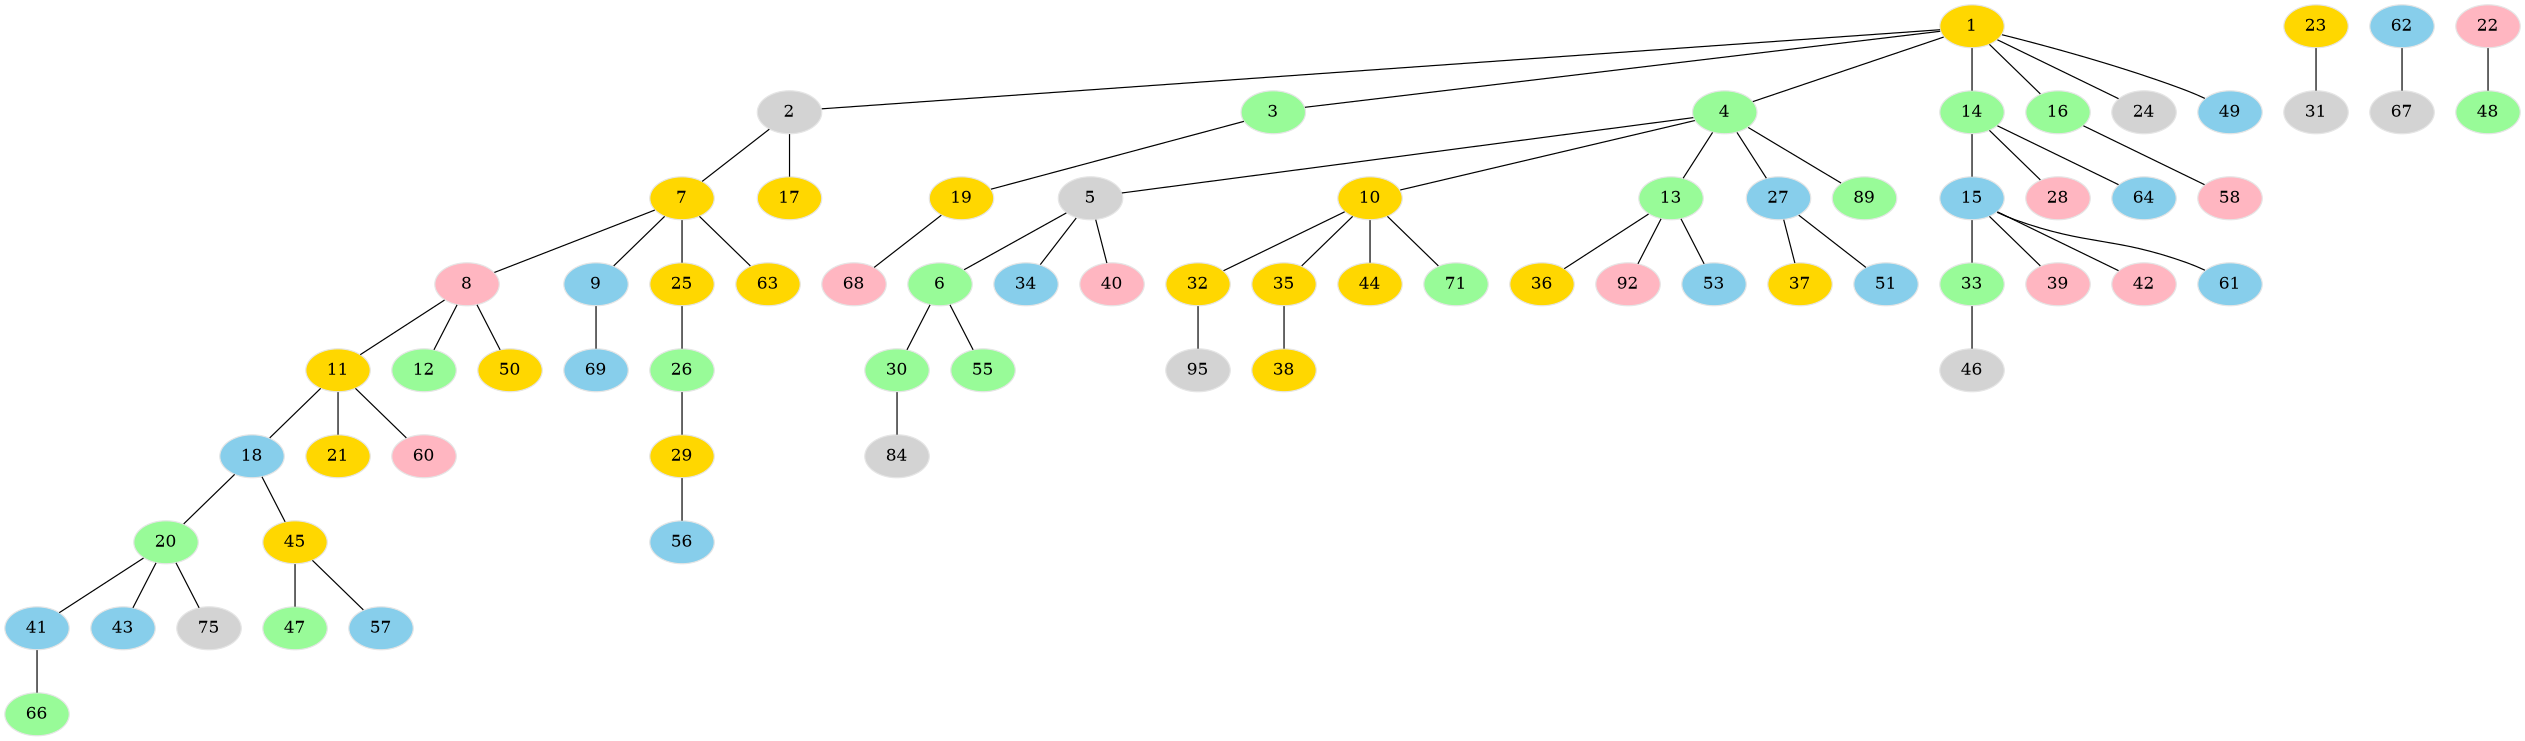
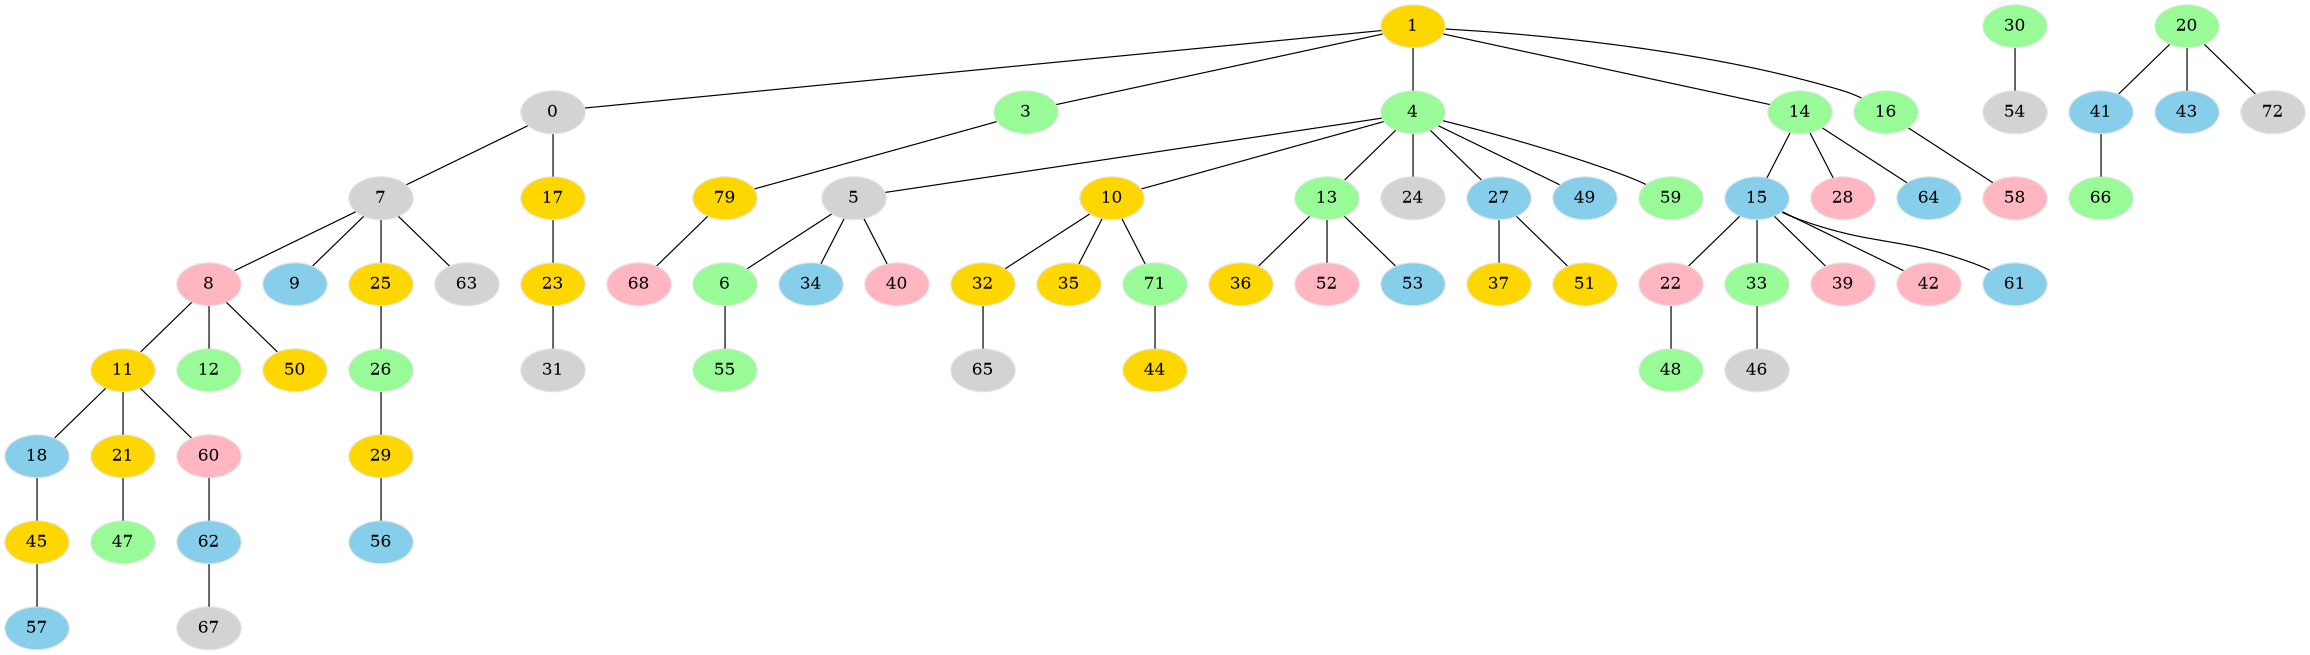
(2105, 63) -> (1499, 155)
(2058, 69) -> (1413, 155)
(790, 112) -> (553, 112)
(682, 198) -> (381, 198)
(962, 198) -> (725, 198)
(1865, 198) -> (1671, 198)
none -> (553, 241)
(1370, 241) -> (1155, 327)
none -> (1714, 241)
(768, 284) -> (467, 284)
(1628, 284) -> (1327, 284)
(1886, 284) -> (1585, 284)
(918, 327) -> none
(596, 370) -> none
(1198, 370) -> (983, 370)
(1284, 370) -> none
(897, 456) -> (2015, 112)
(209, 499) -> none
none -> (209, 499)
(295, 585) -> (123, 499)
(209, 628) -> (2273, 112)
